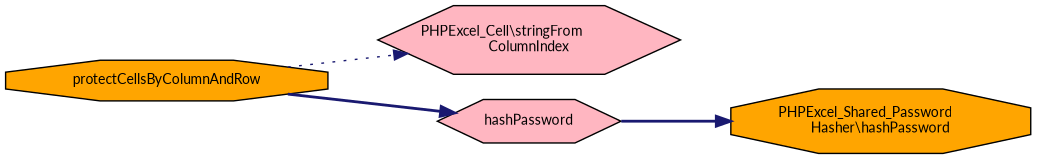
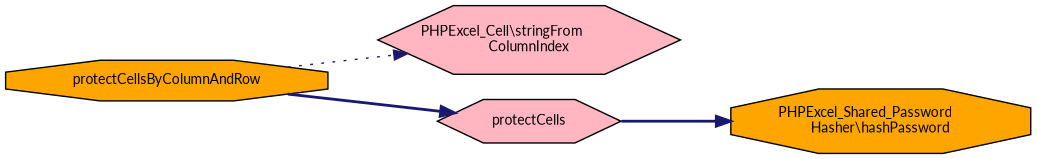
(529, 121) -> (529, 121)
